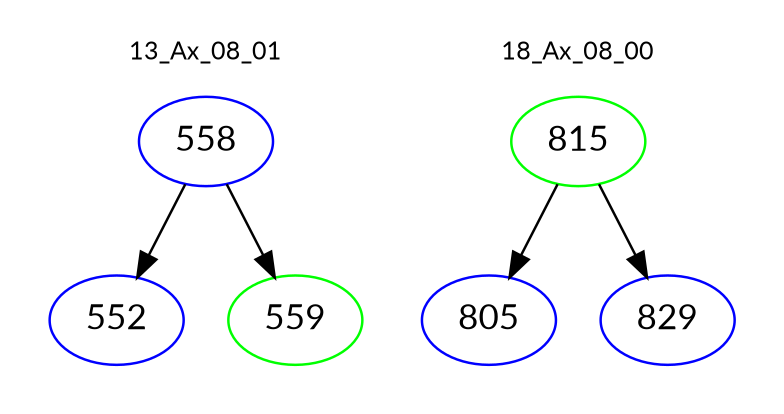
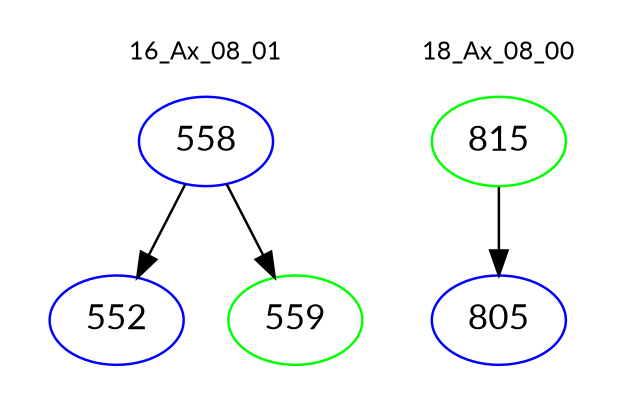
(206, 53) -> (206, 53)
(668, 320) -> none
